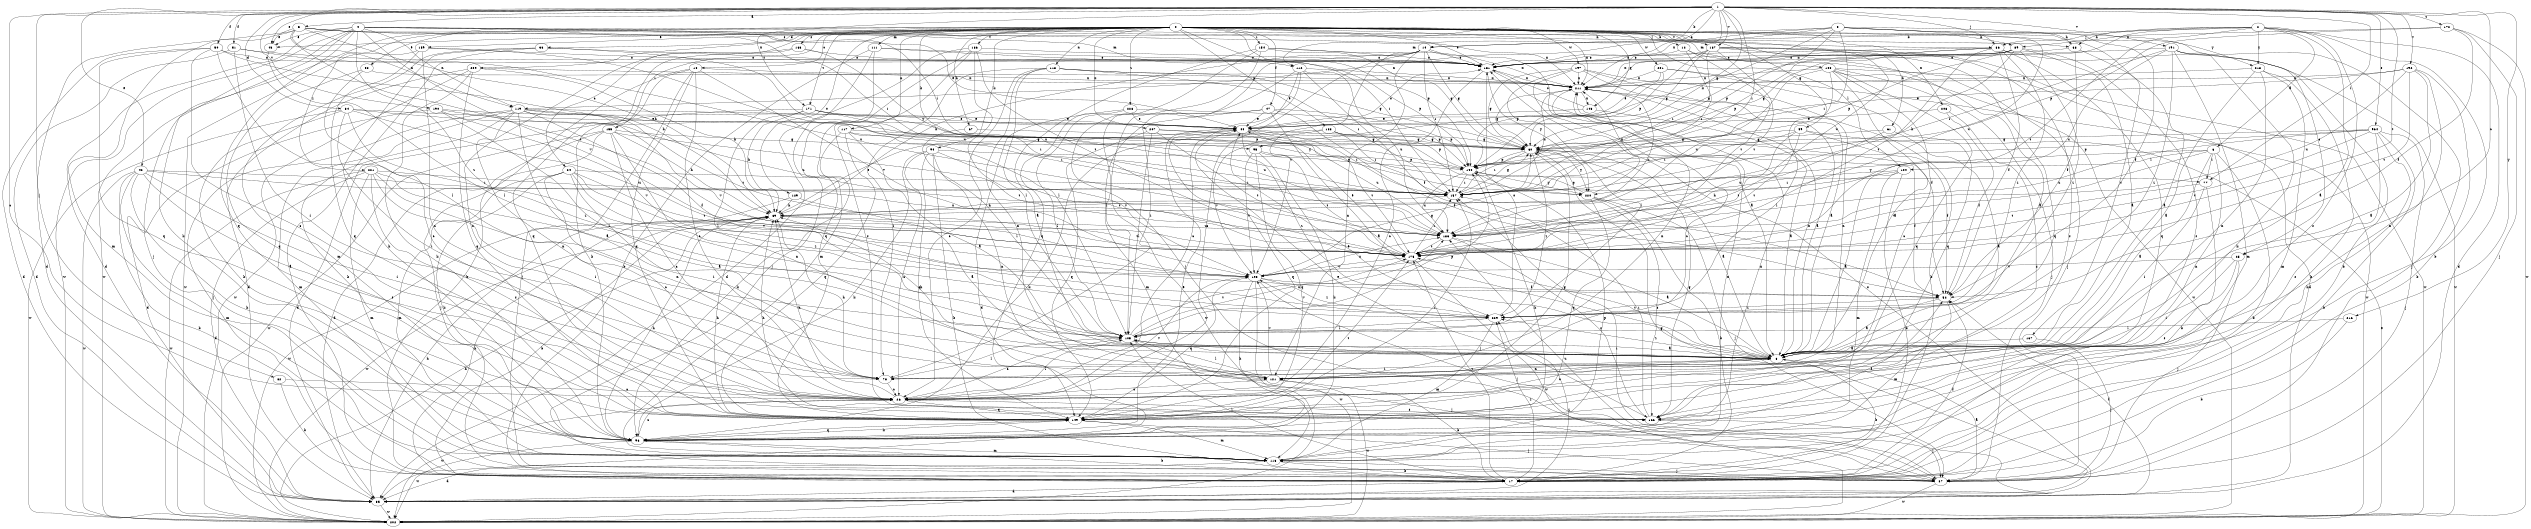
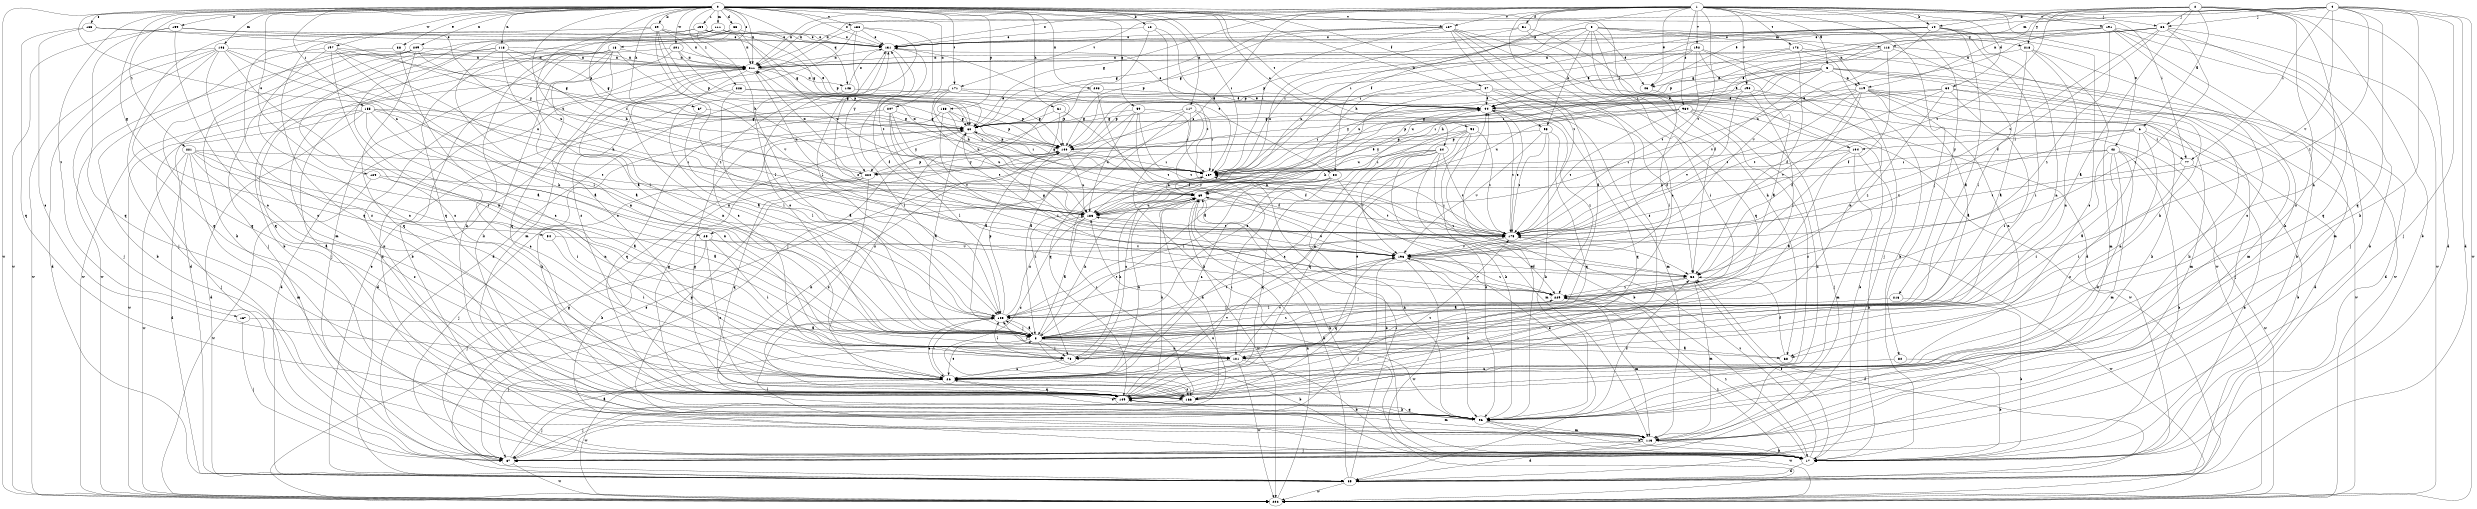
(2233, 33) -> (1095, 57)
(850, 62) -> (1026, 85)
(994, 88) -> (1275, 68)
none -> (549, 236)
(2091, 297) -> (1281, 343)
